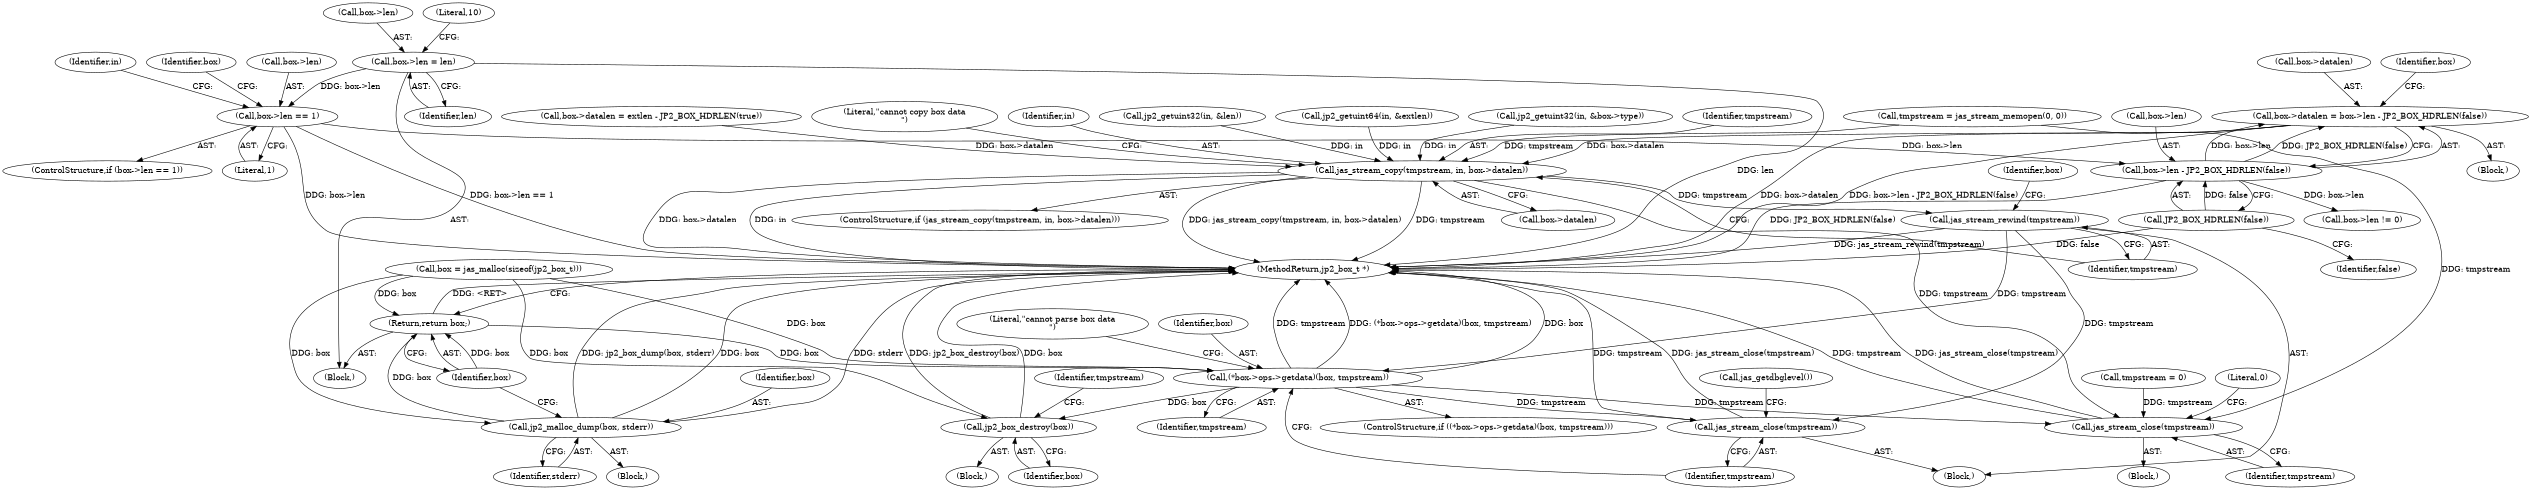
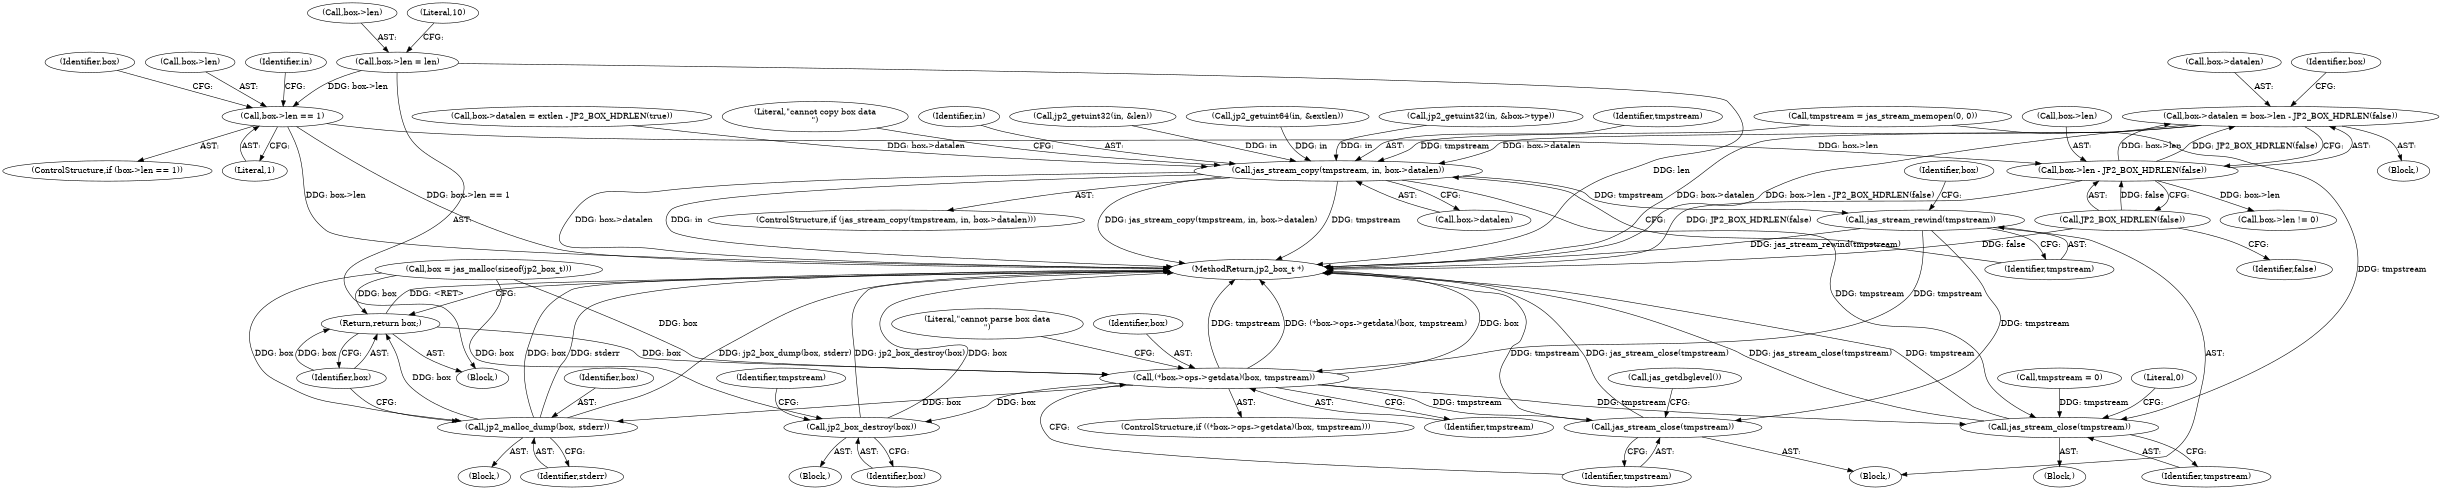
(448, 117) -> none
none -> (878, 403)
